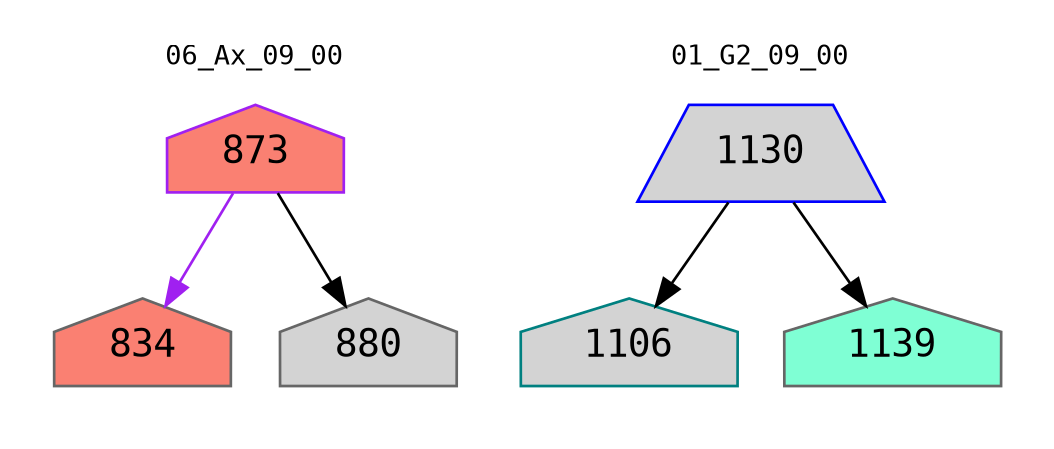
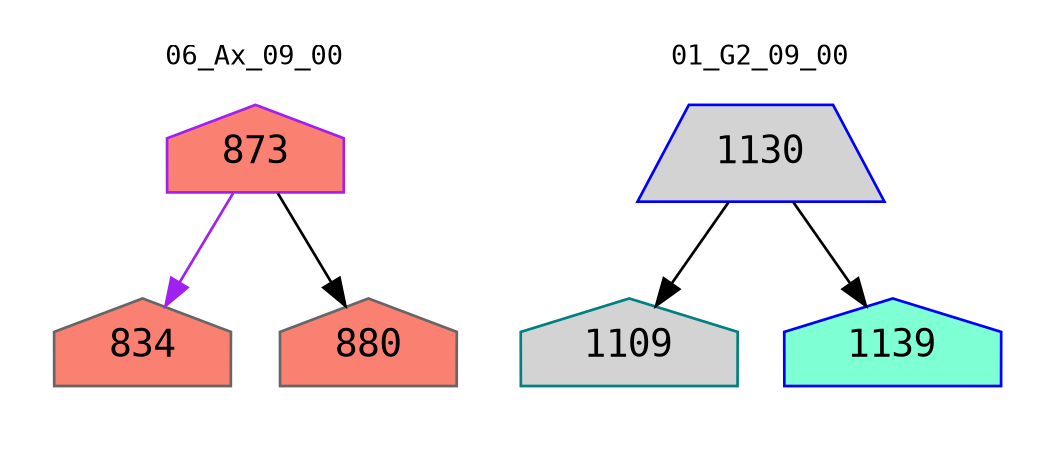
(368, 347) -> (368, 347)
(629, 347) -> (629, 347)
(893, 347) -> (893, 347)
